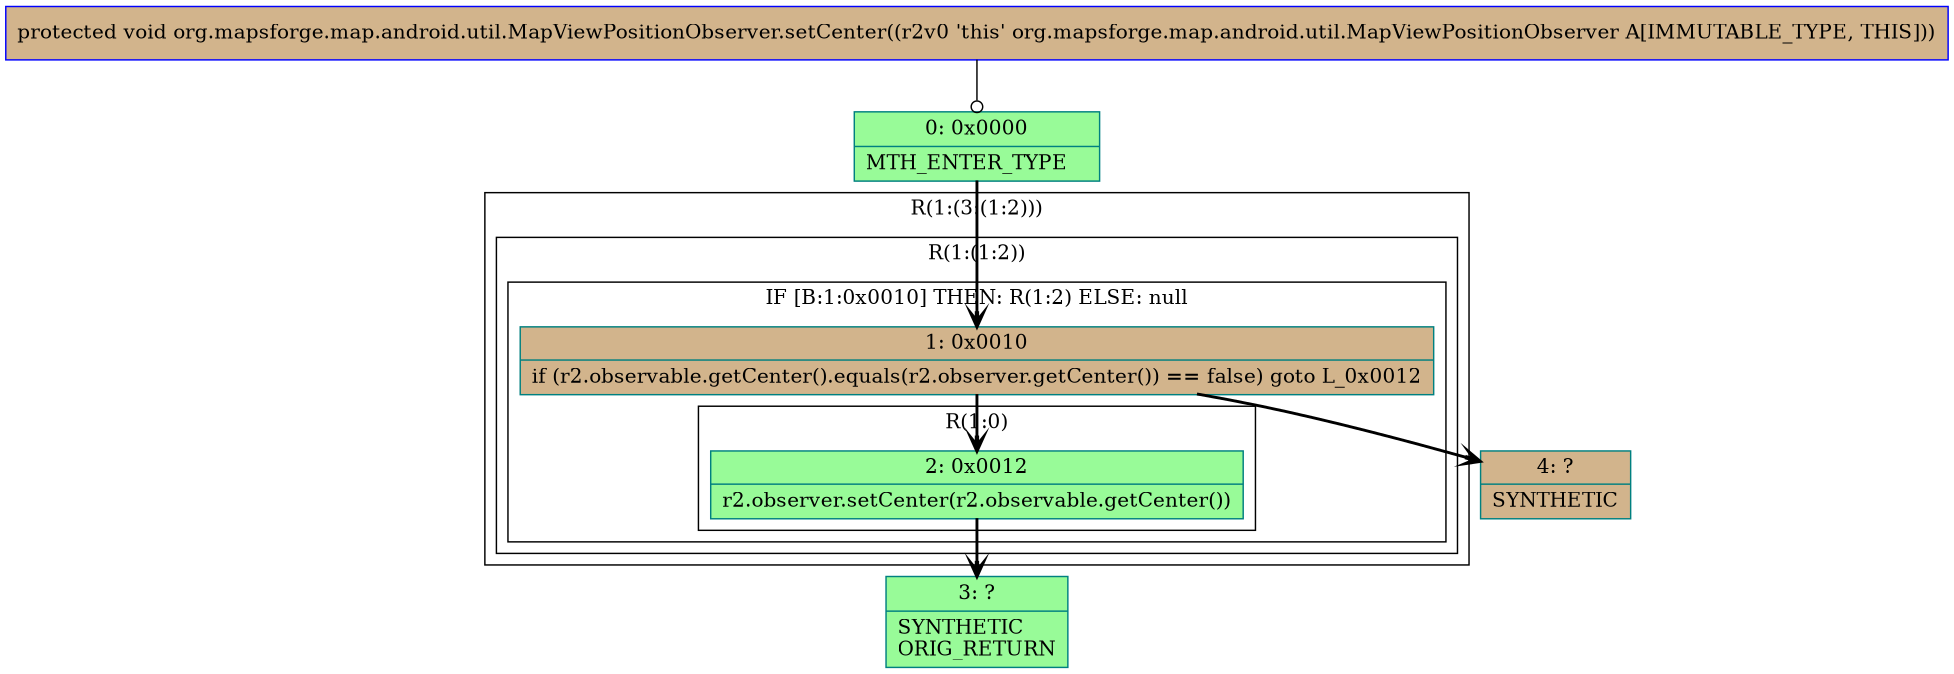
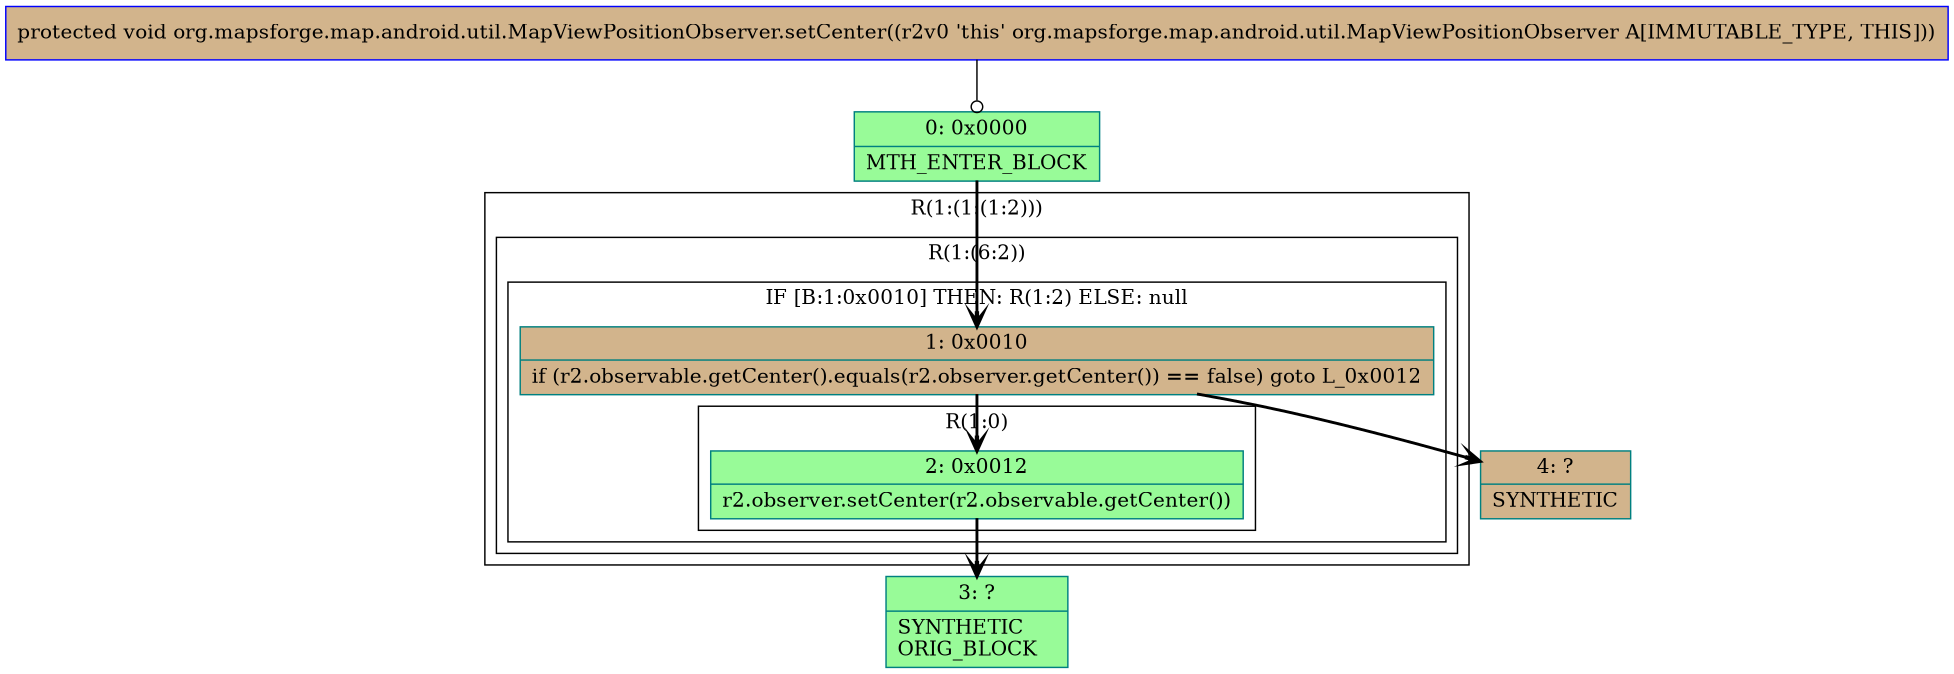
(967, 163) -> (977, 163)
(977, 209) -> (977, 209)
(977, 254) -> (977, 254)
(977, 649) -> (968, 649)
